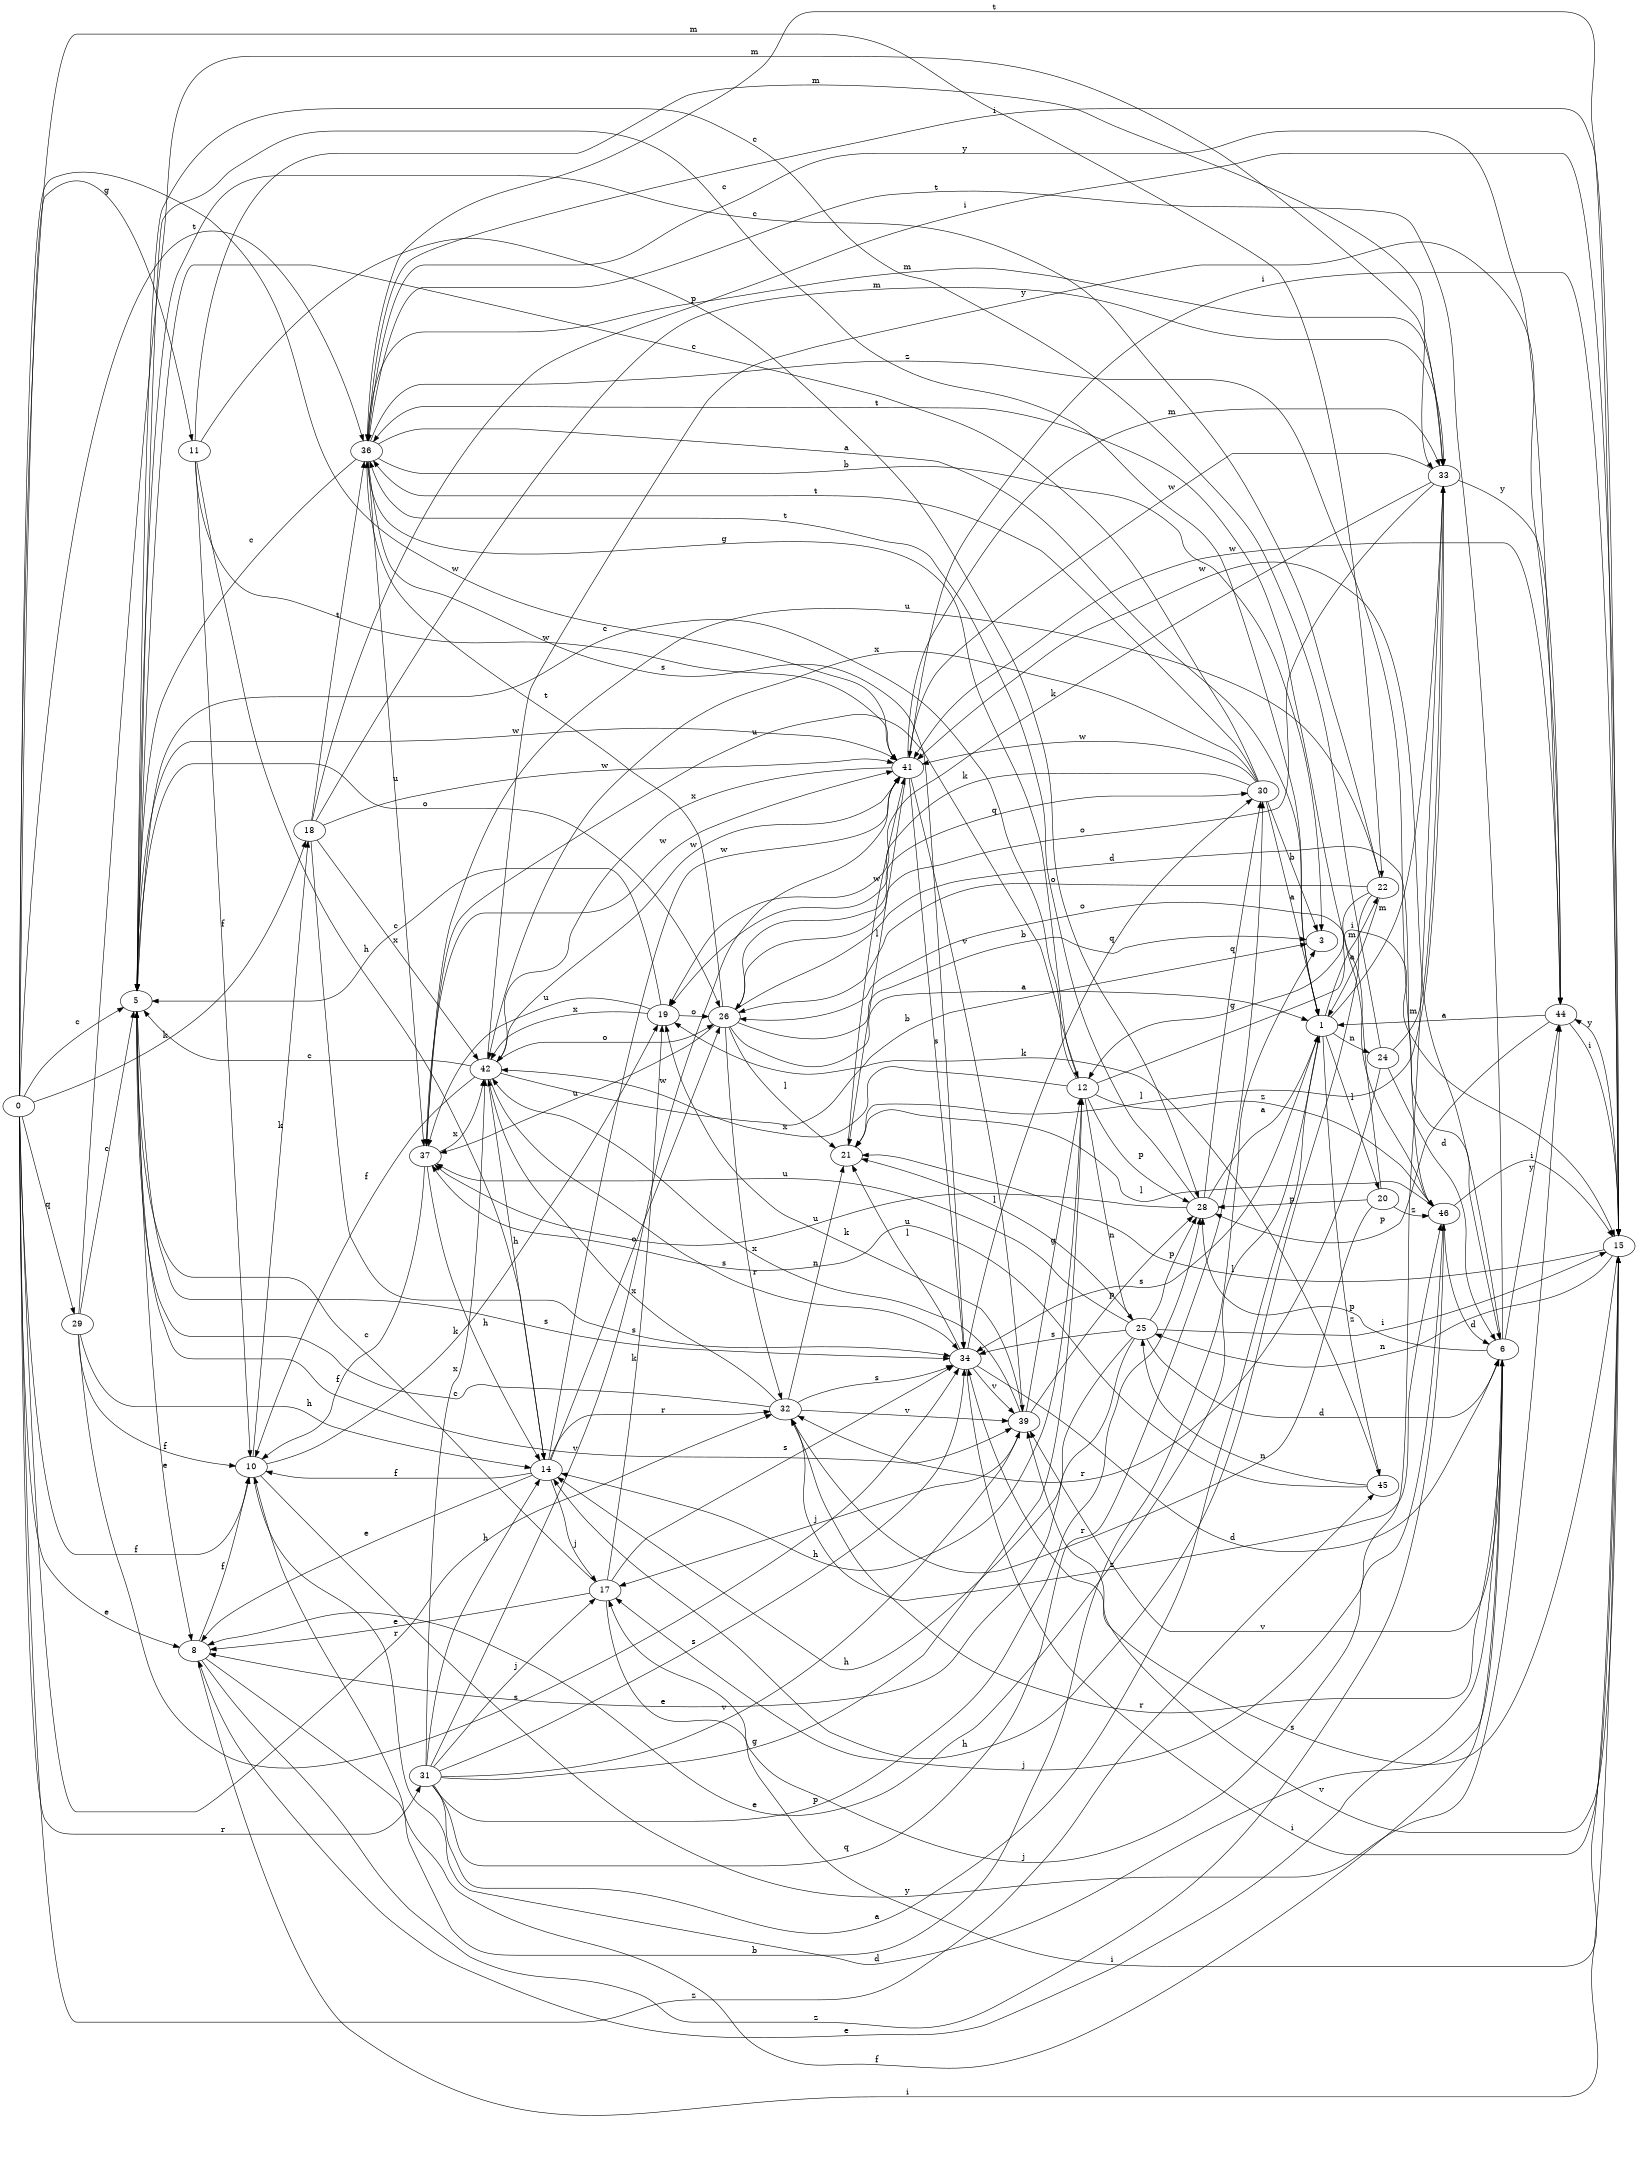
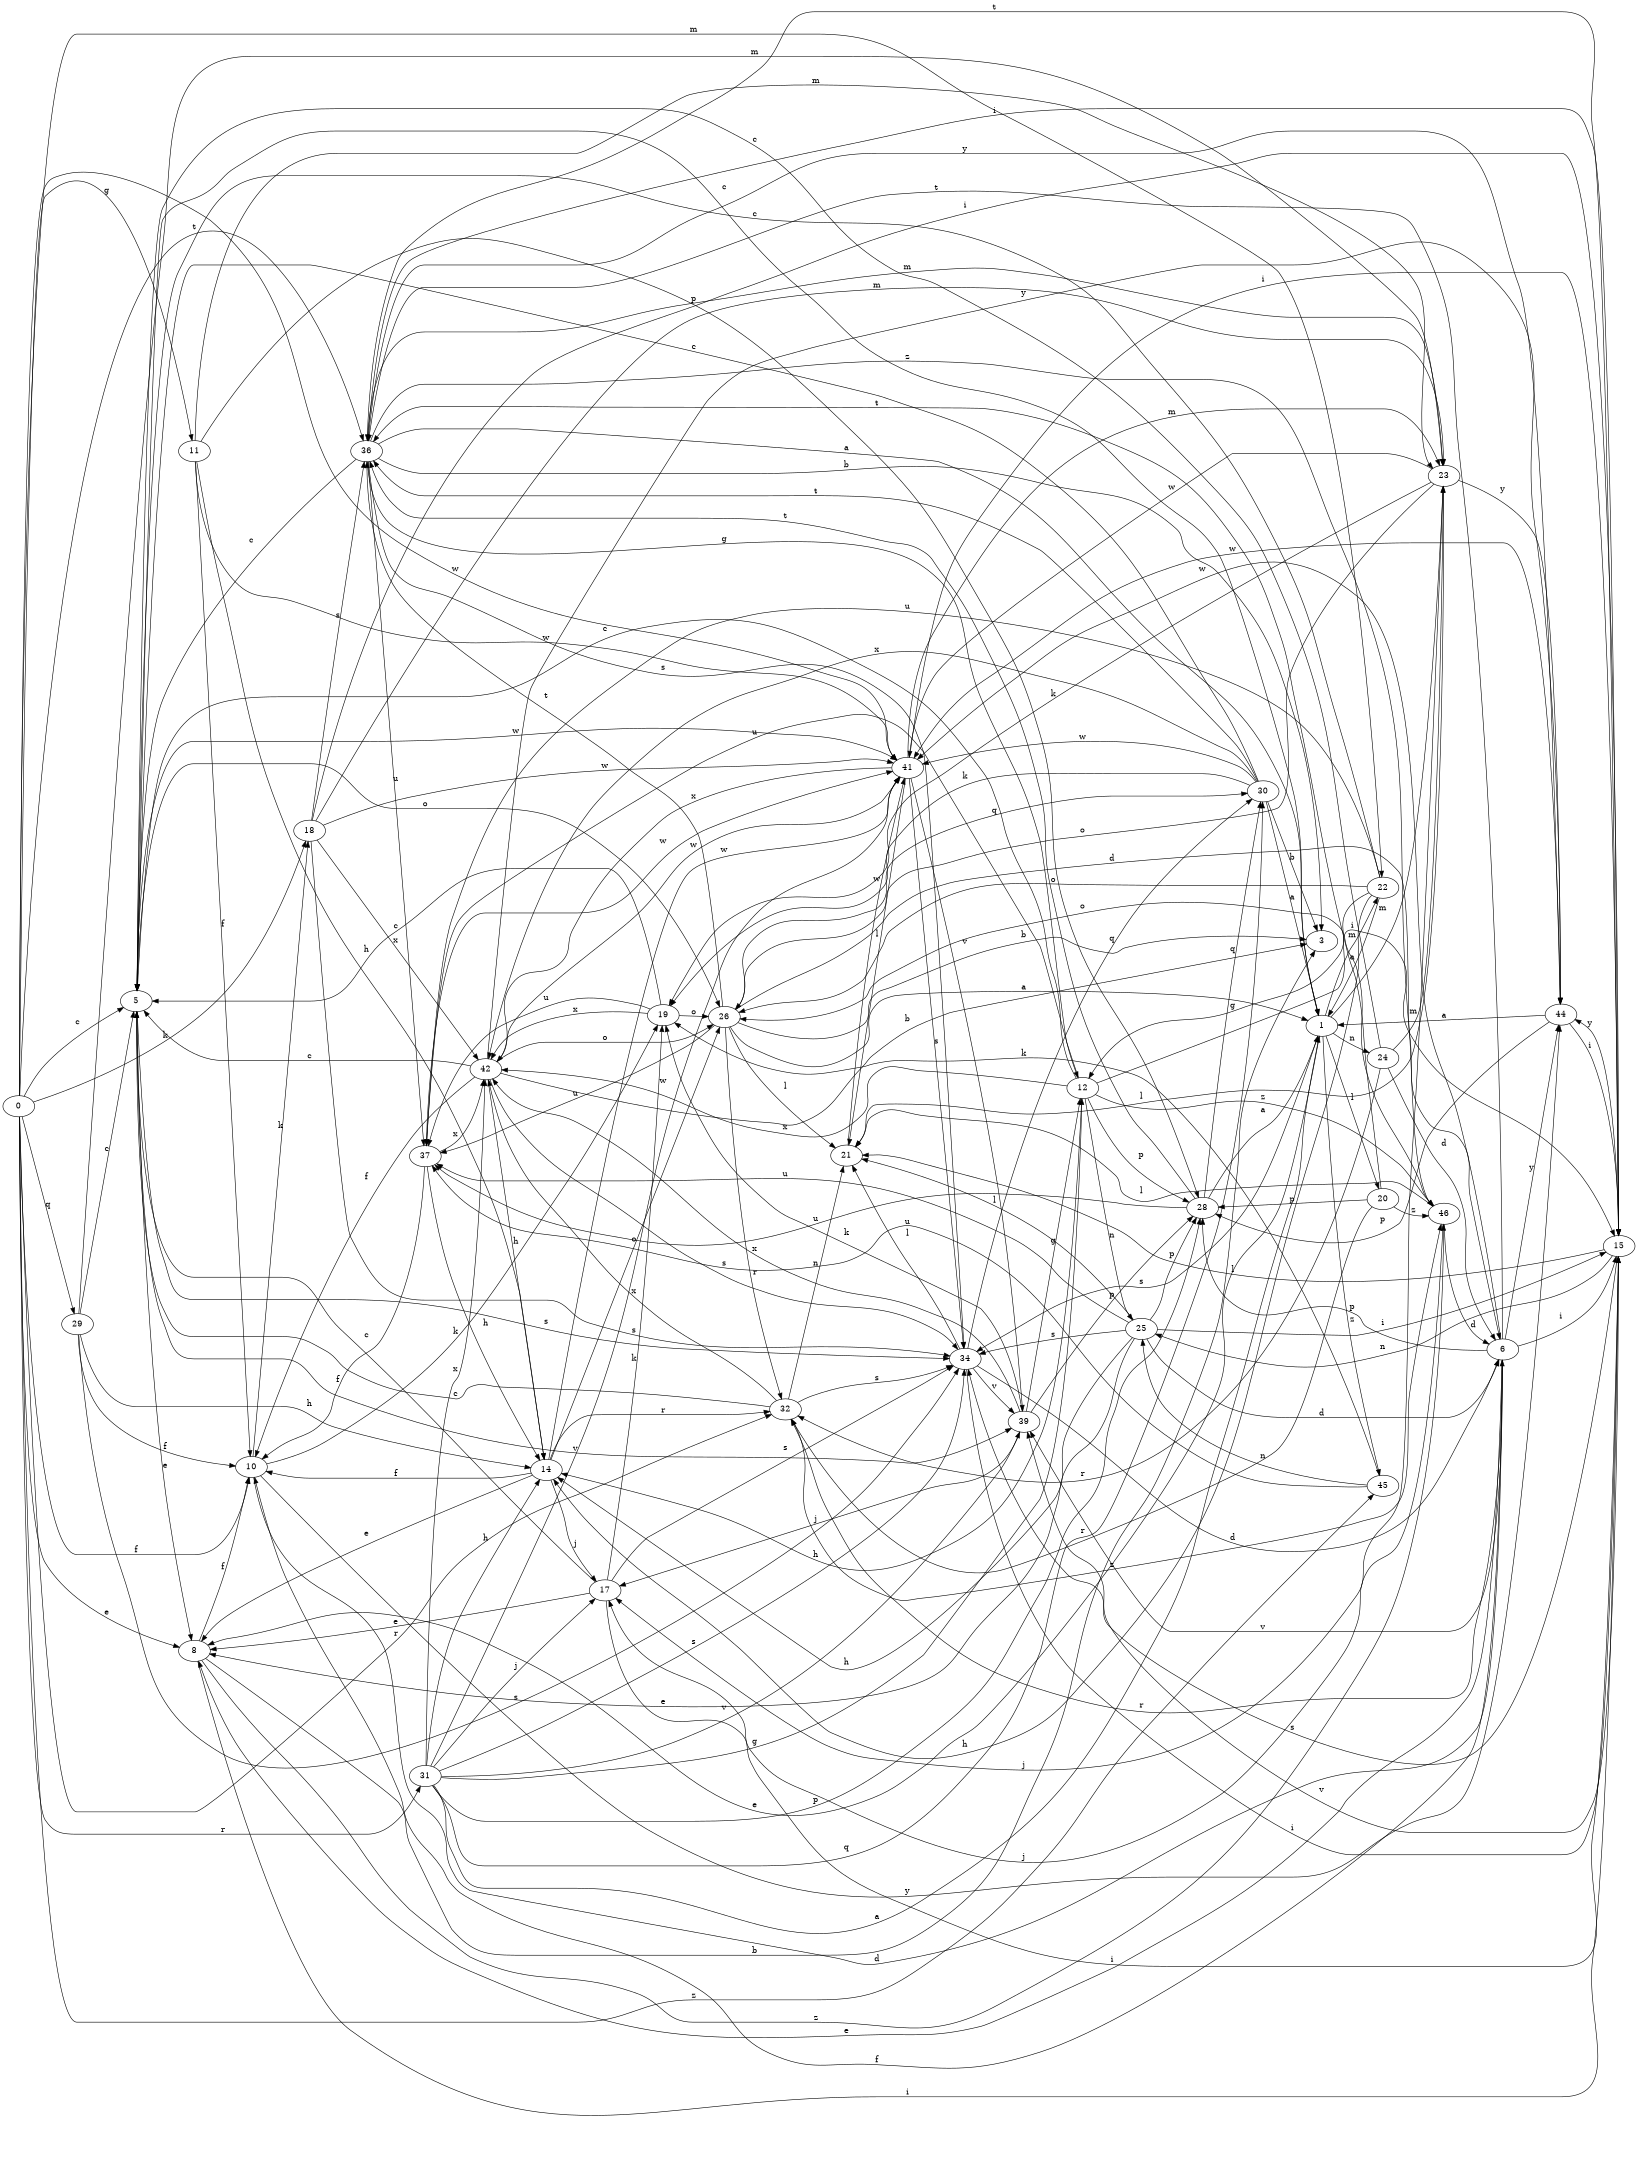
(1444, 476) -> (1444, 476)
(338, 615) -> (338, 615)
(1539, 1163) -> (1579, 1318)
(902, 1415) -> none
